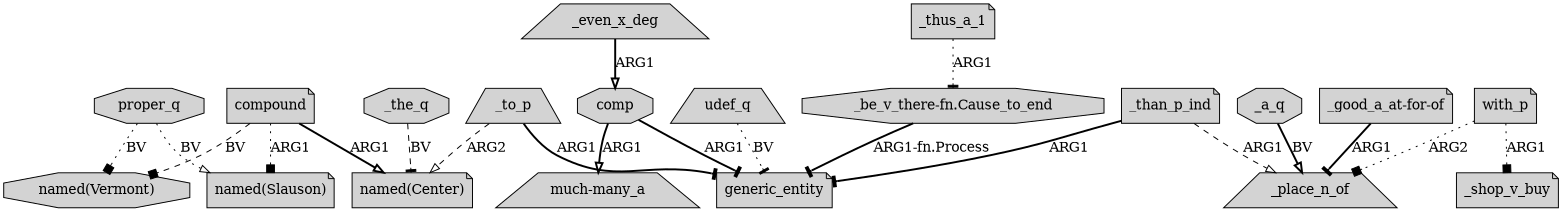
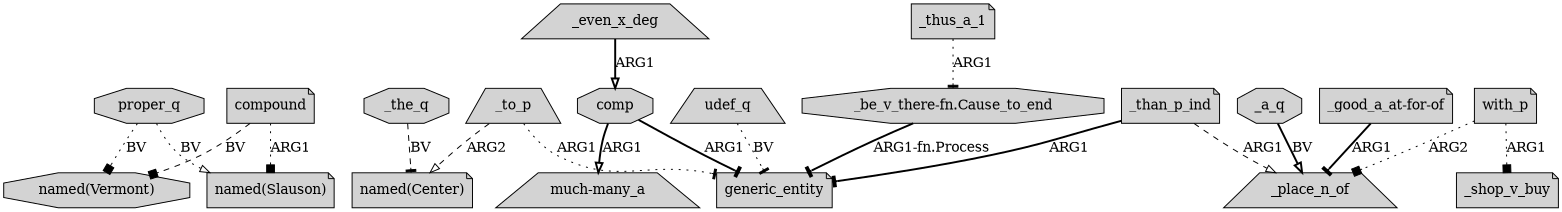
(337, 146) -> none
(610, 171) -> (610, 171)
